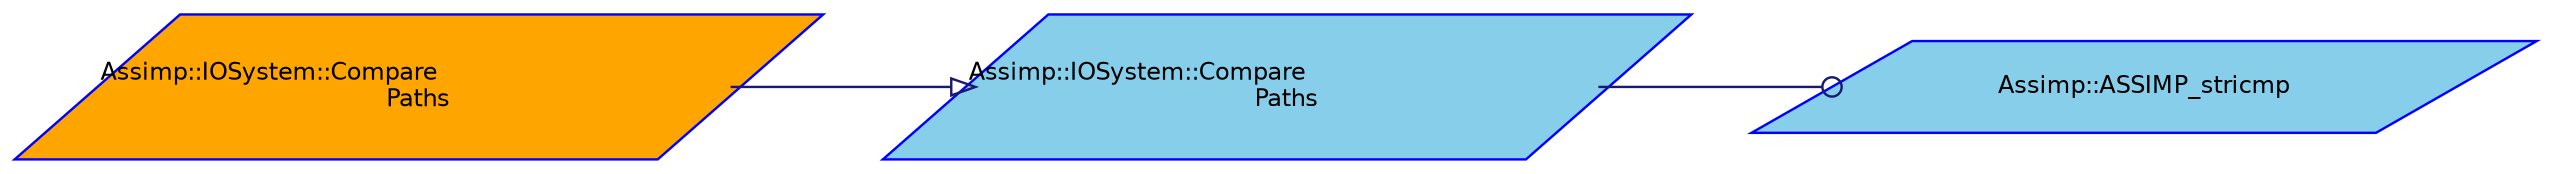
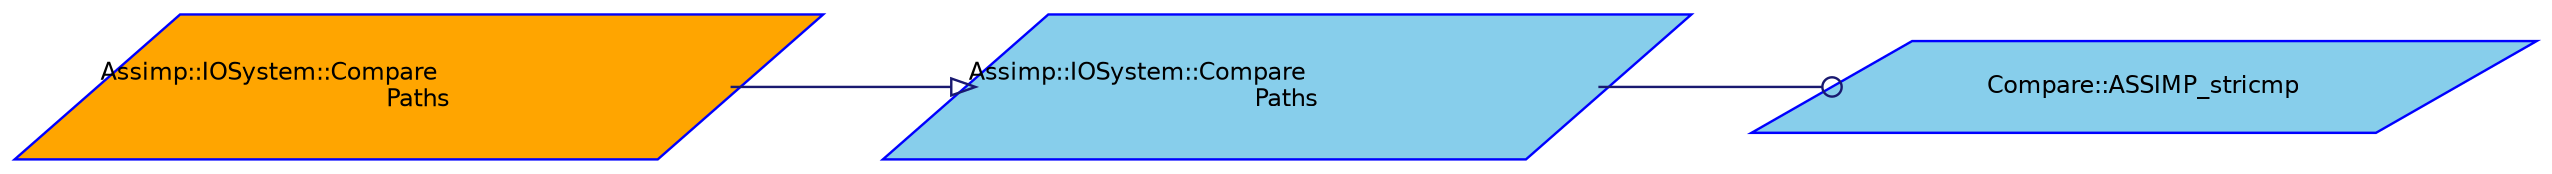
(2144, 87) -> (2144, 87)
